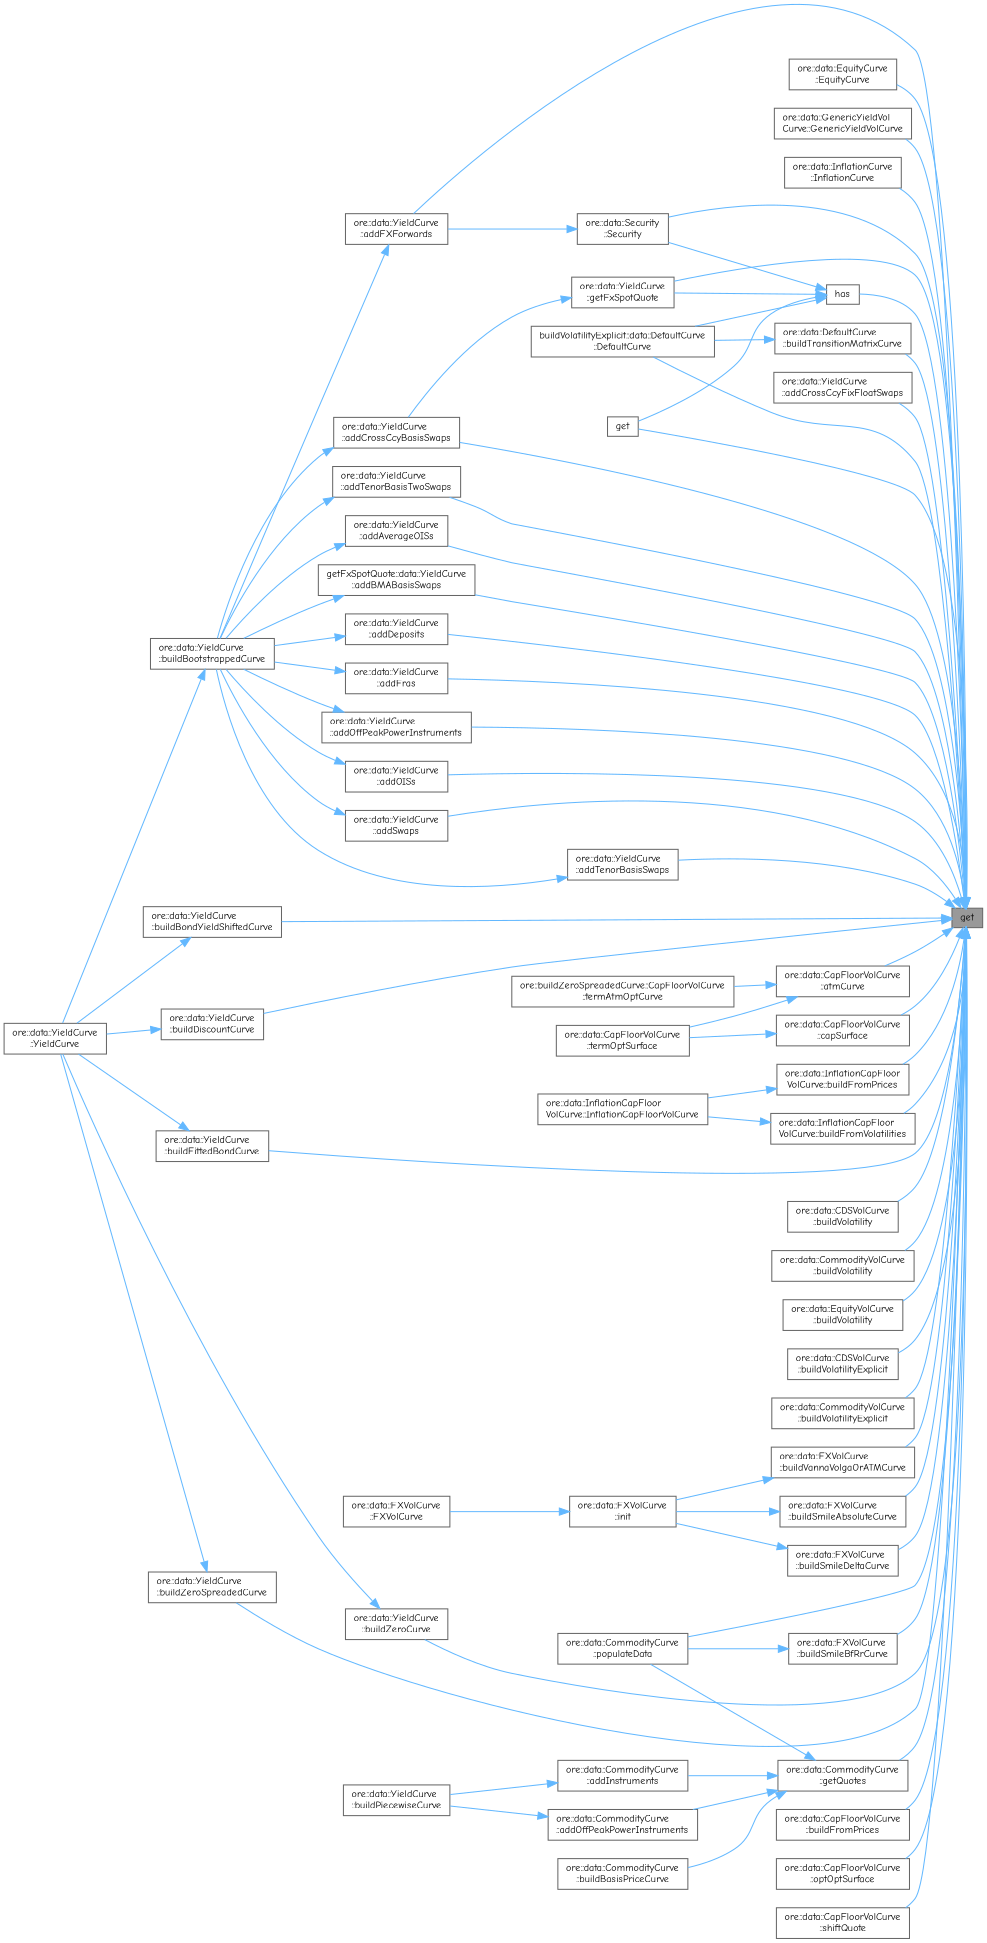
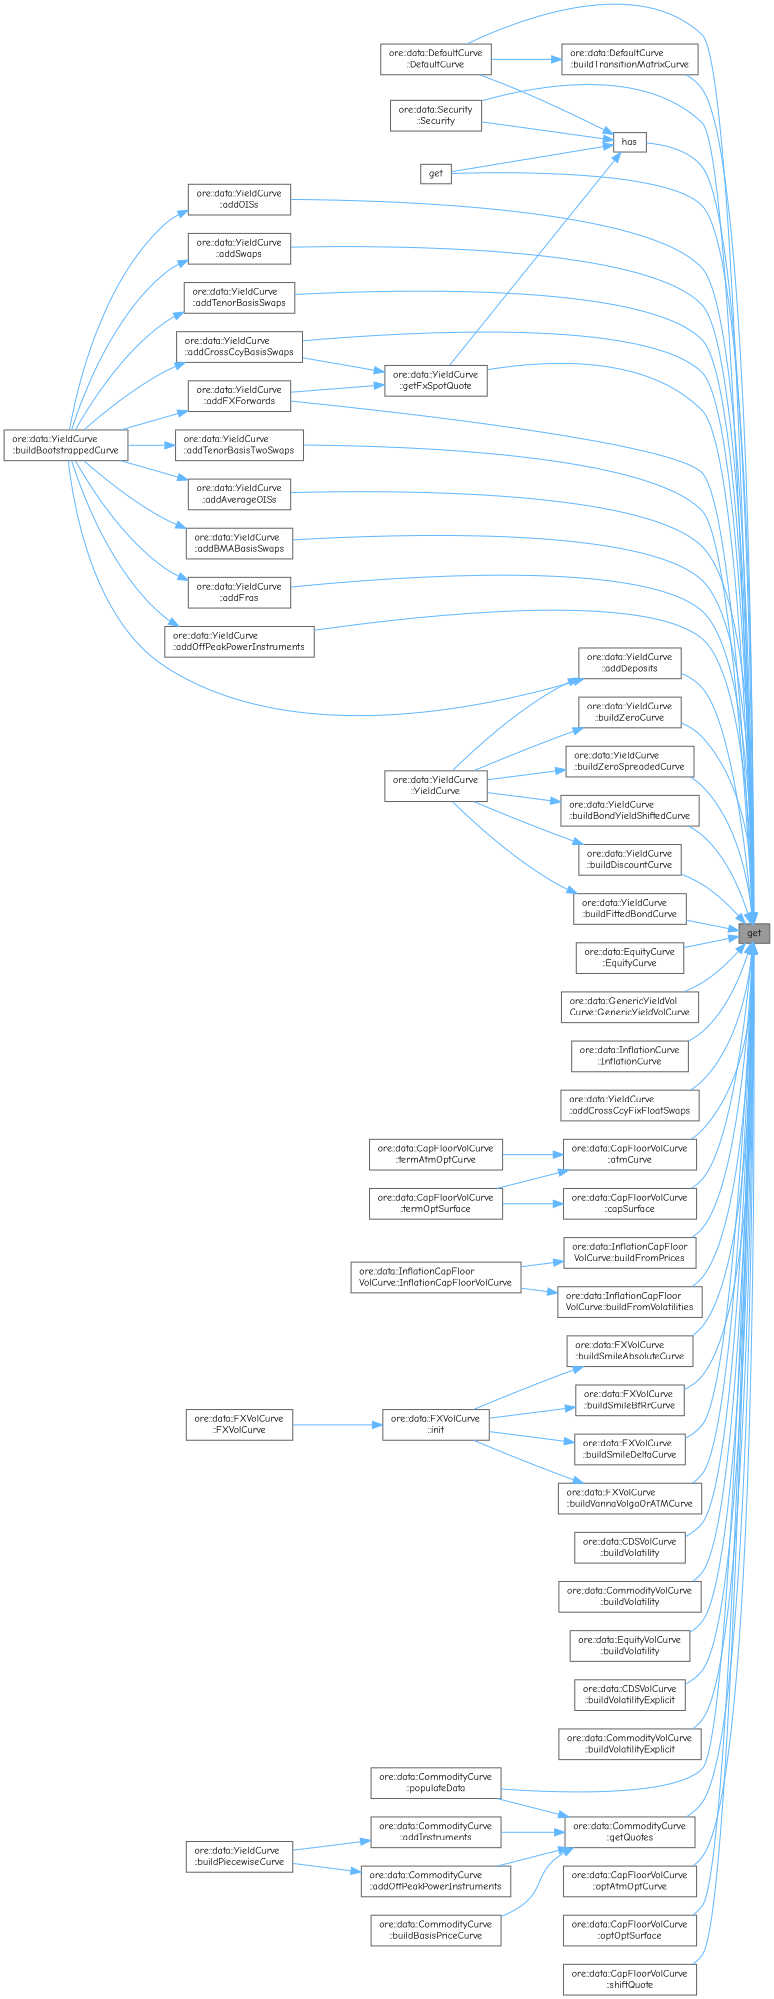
(507, 229) -> (332, 389)
(623, 342) -> (436, 59)
(397, 580) -> (240, 544)
(132, 851) -> (508, 722)
(623, 992) -> (436, 1155)
(733, 1649) -> (527, 1413)
(843, 1825) -> (630, 1881)
